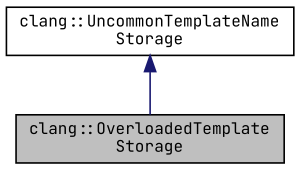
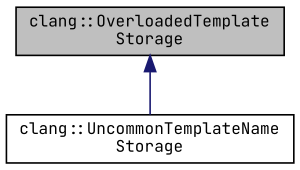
(150, 93) -> (150, 93)
